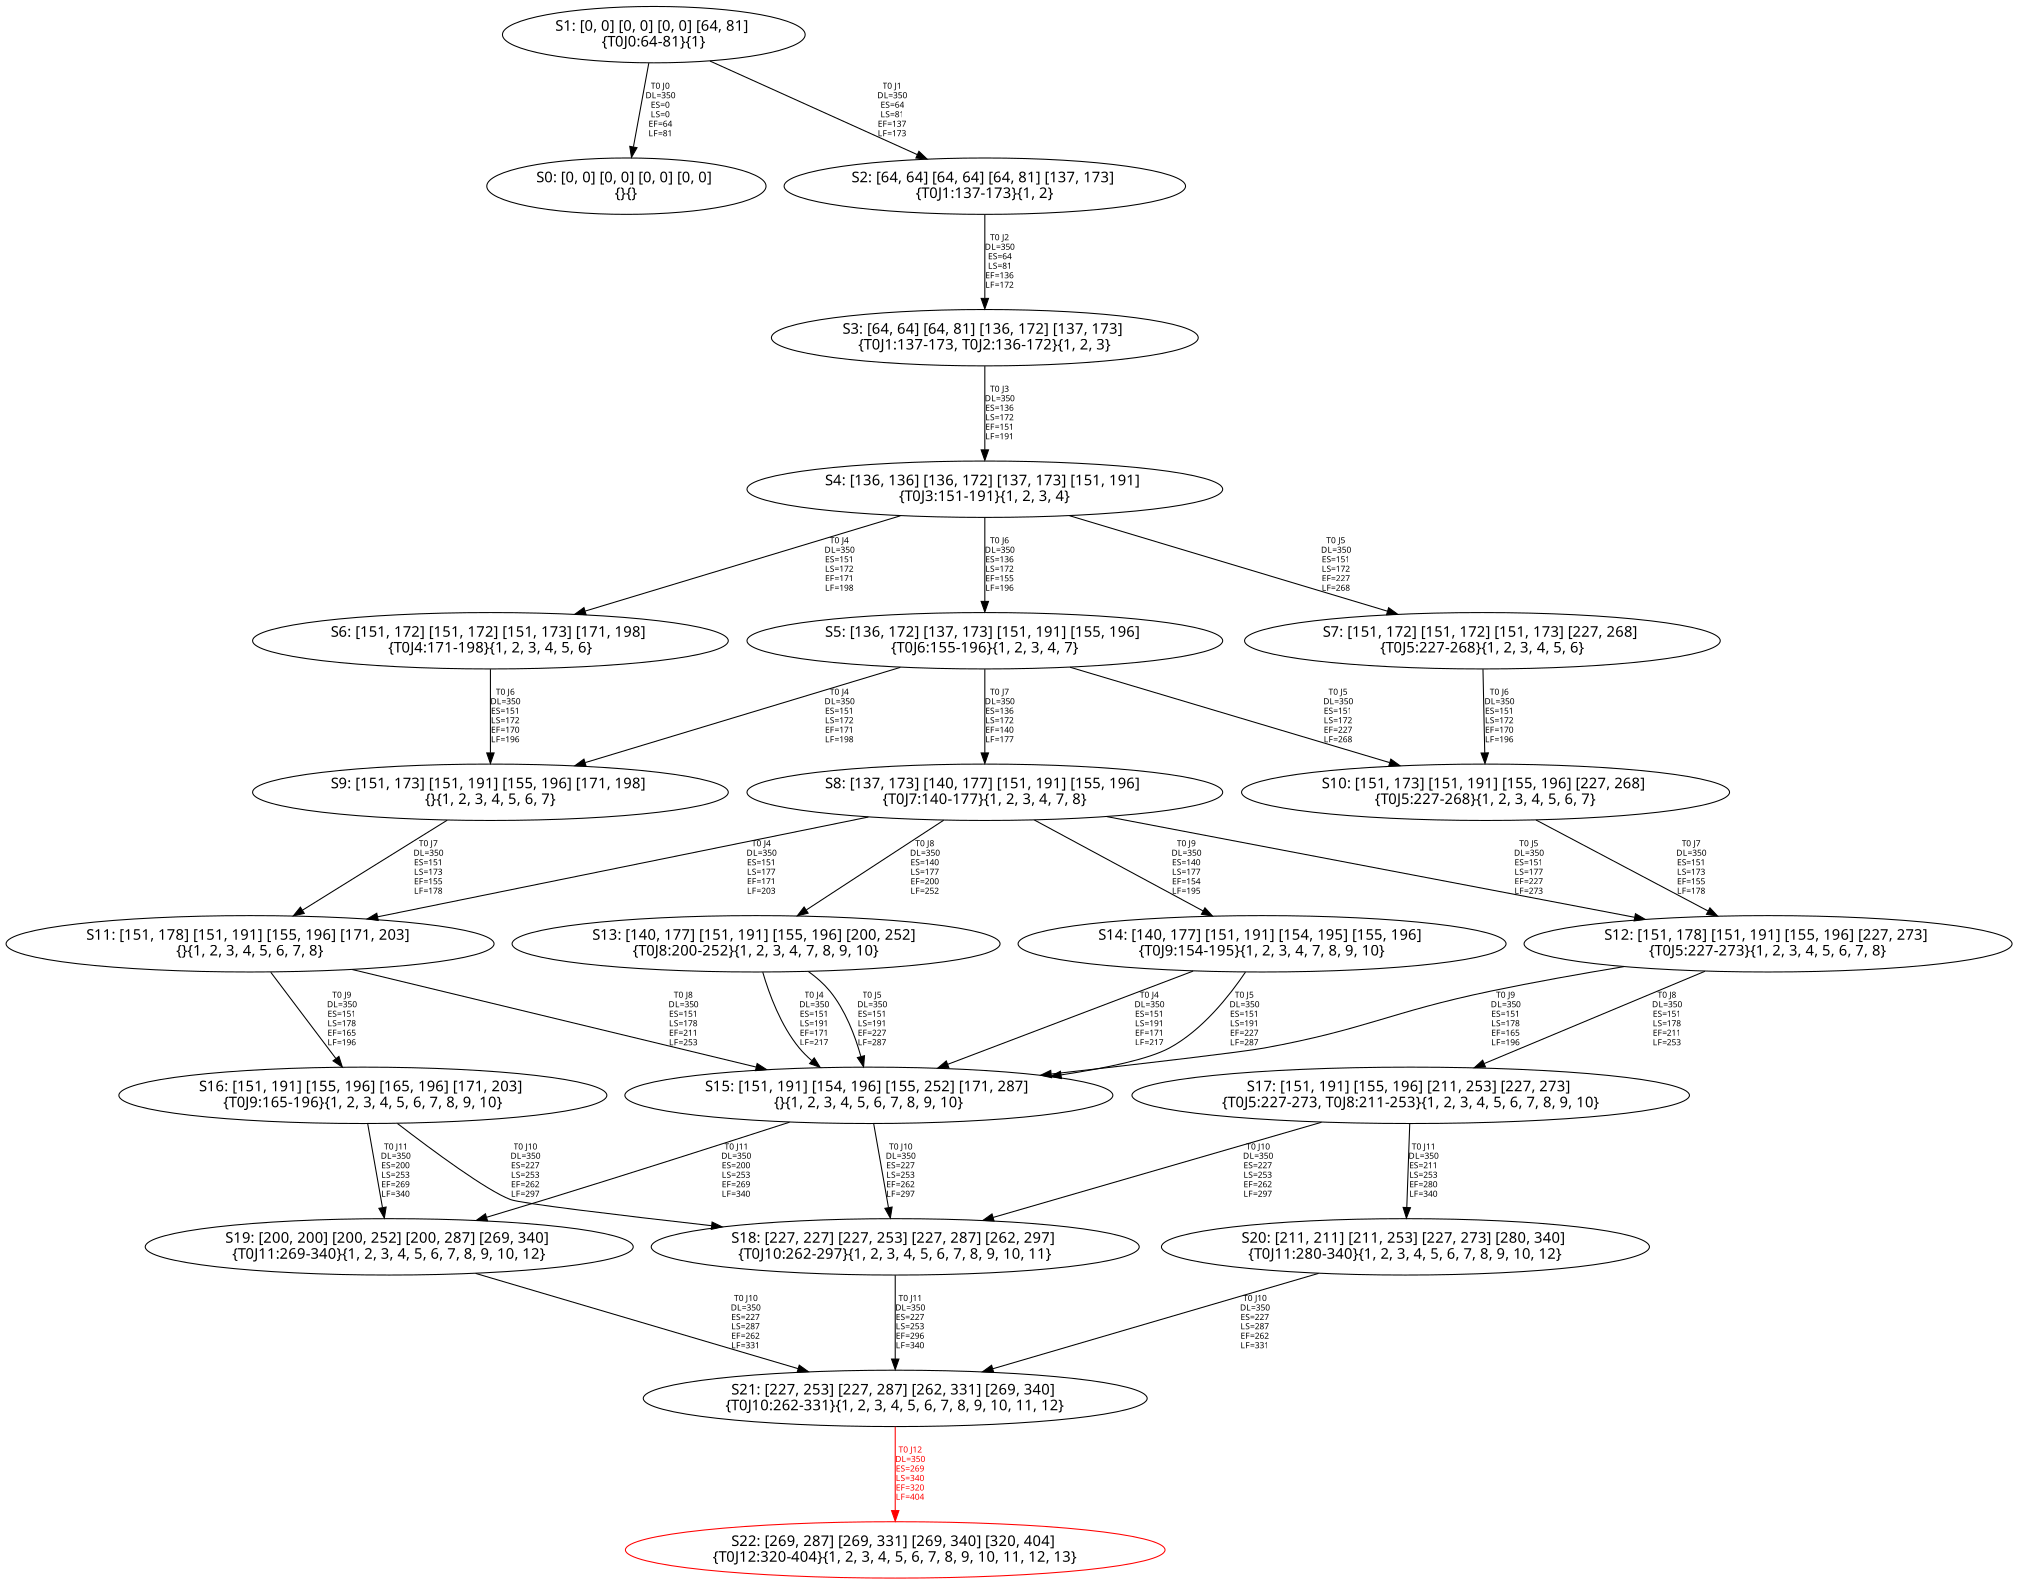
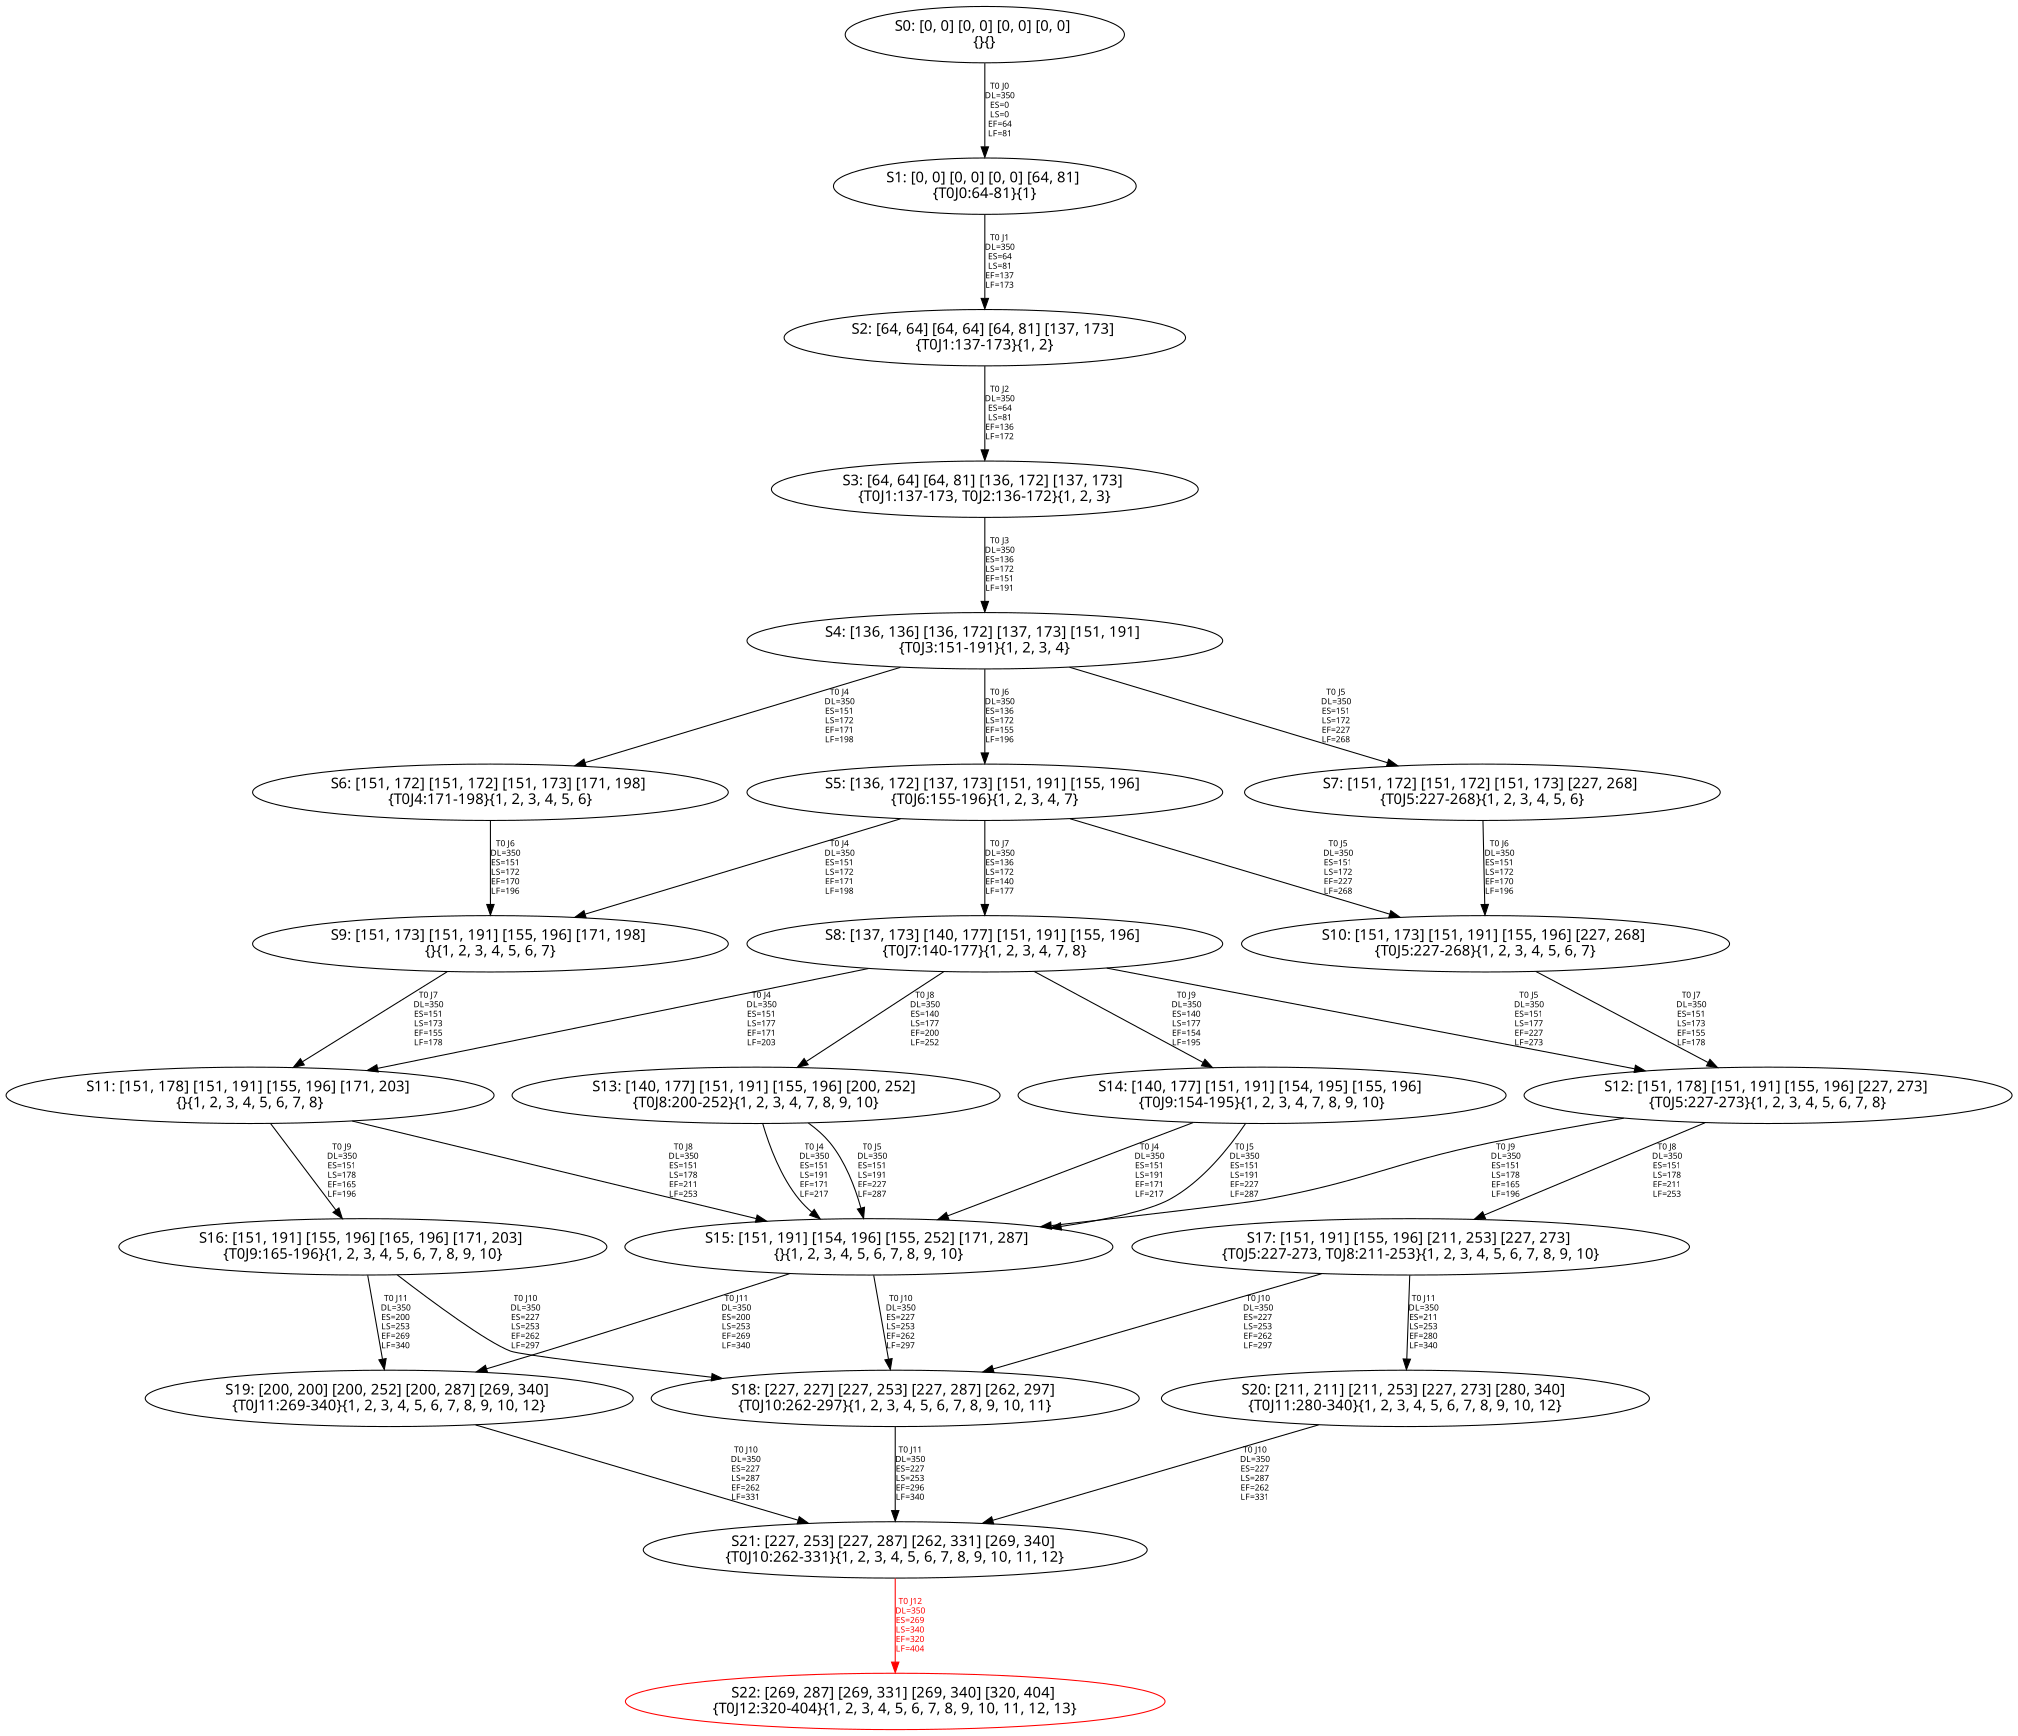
(641, 105) -> (985, 105)
